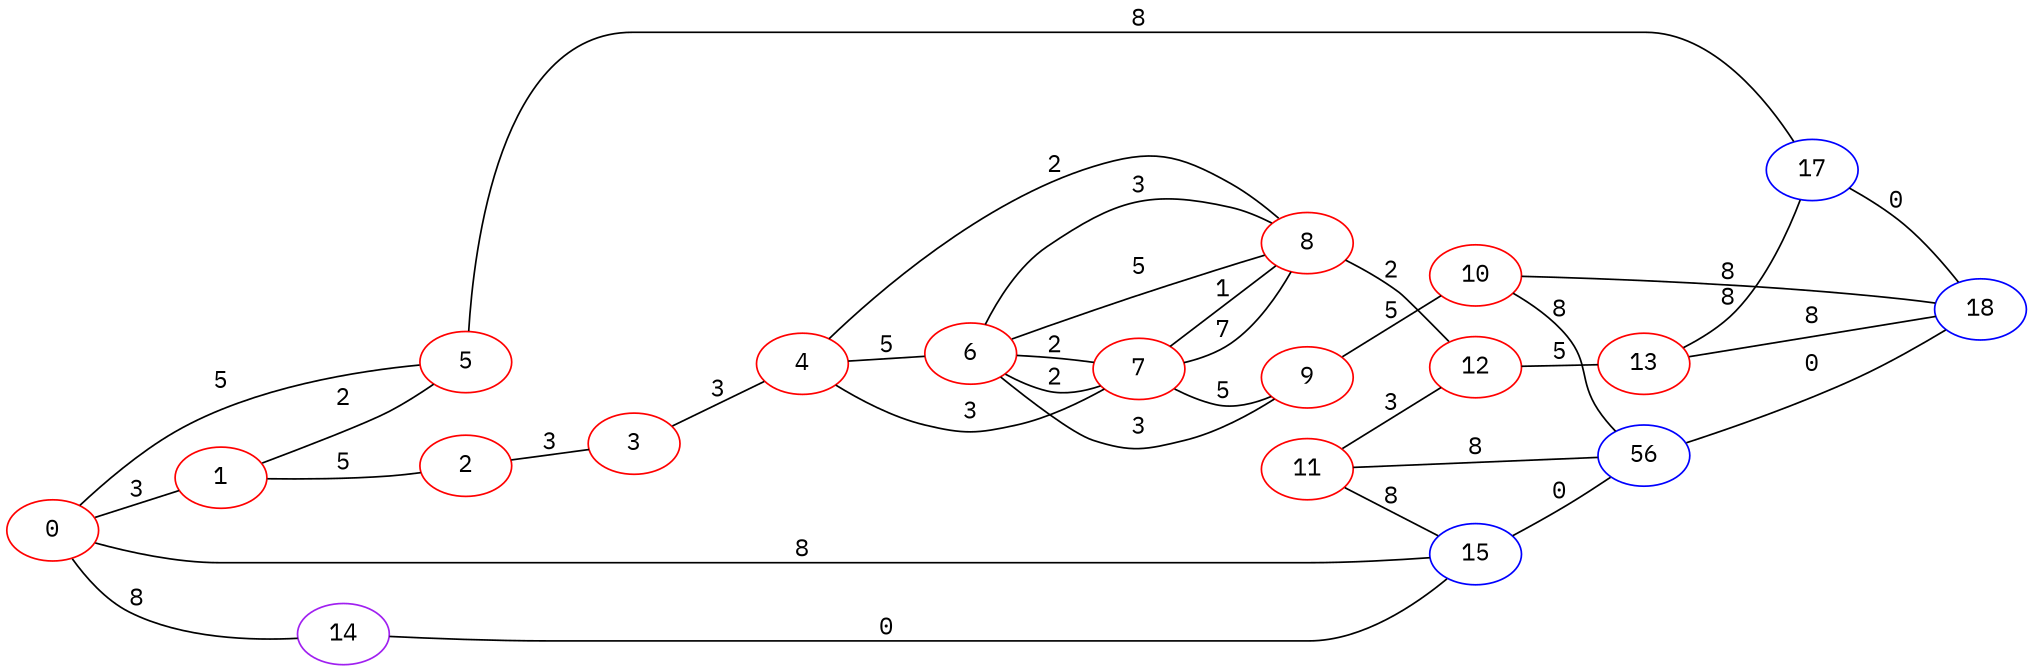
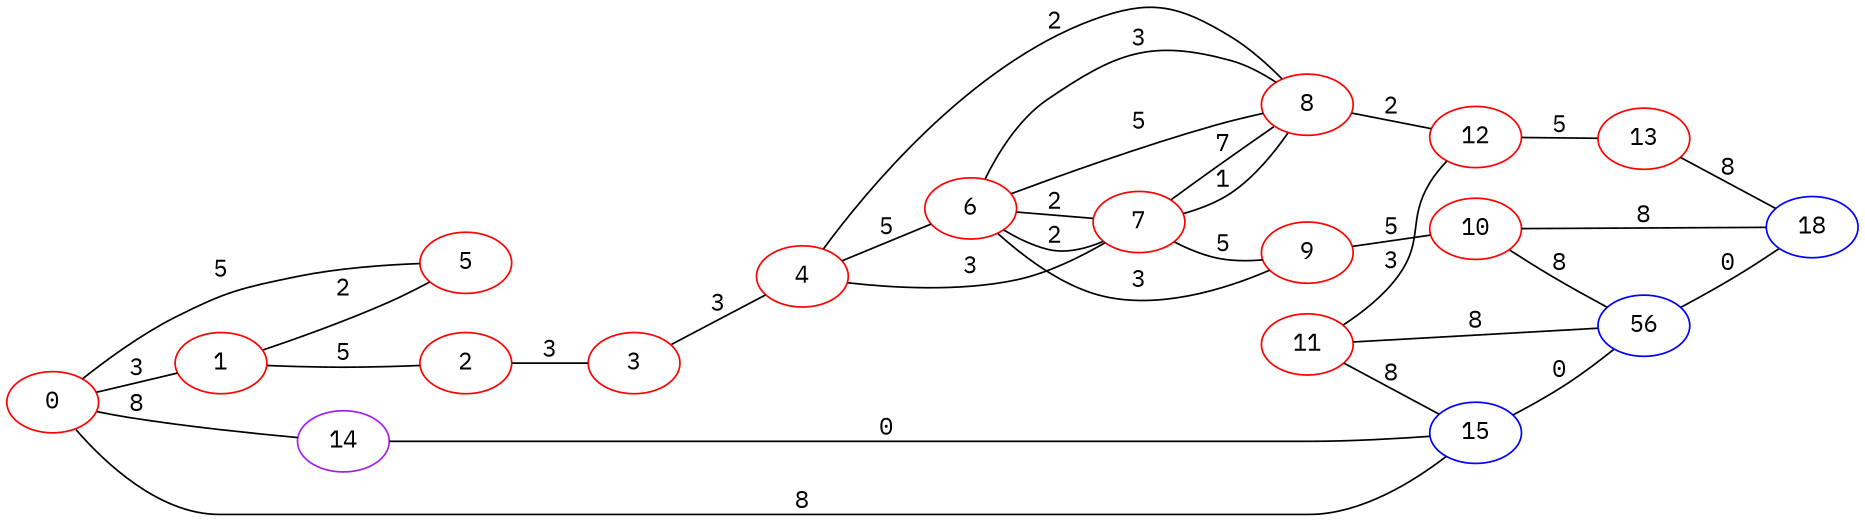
(1812, 170) -> none
